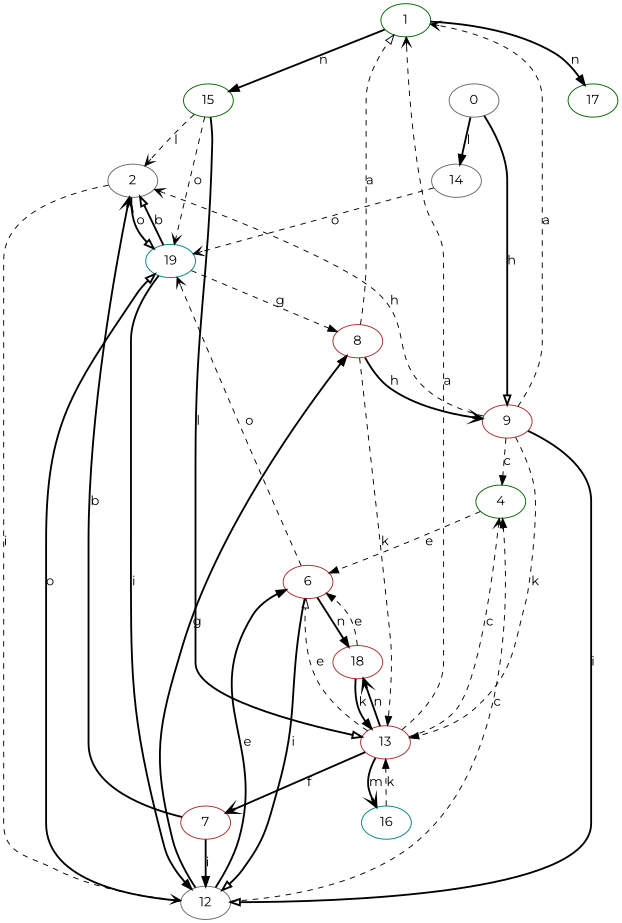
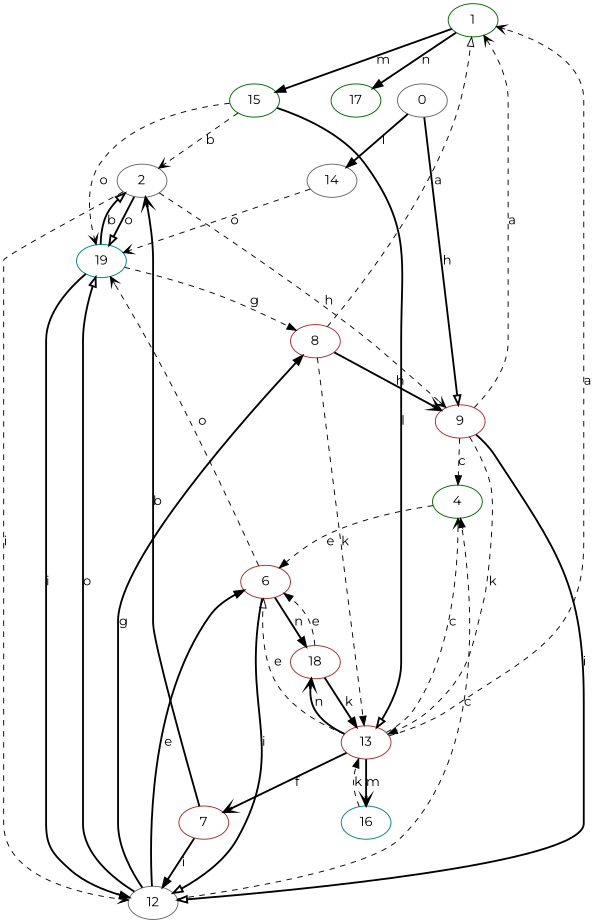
(324, 60) -> (384, 60)
(176, 141) -> (210, 141)
(352, 275) -> (303, 291)
